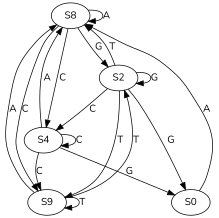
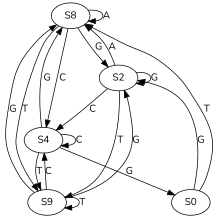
(113, 47) -> (113, 47)
(47, 78) -> (47, 78)
(13, 109) -> (13, 109)
(25, 109) -> (25, 109)
(207, 109) -> (207, 109)
(158, 135) -> (194, 123)
(136, 140) -> (136, 140)
(40, 171) -> (40, 171)
none -> (45, 175)
